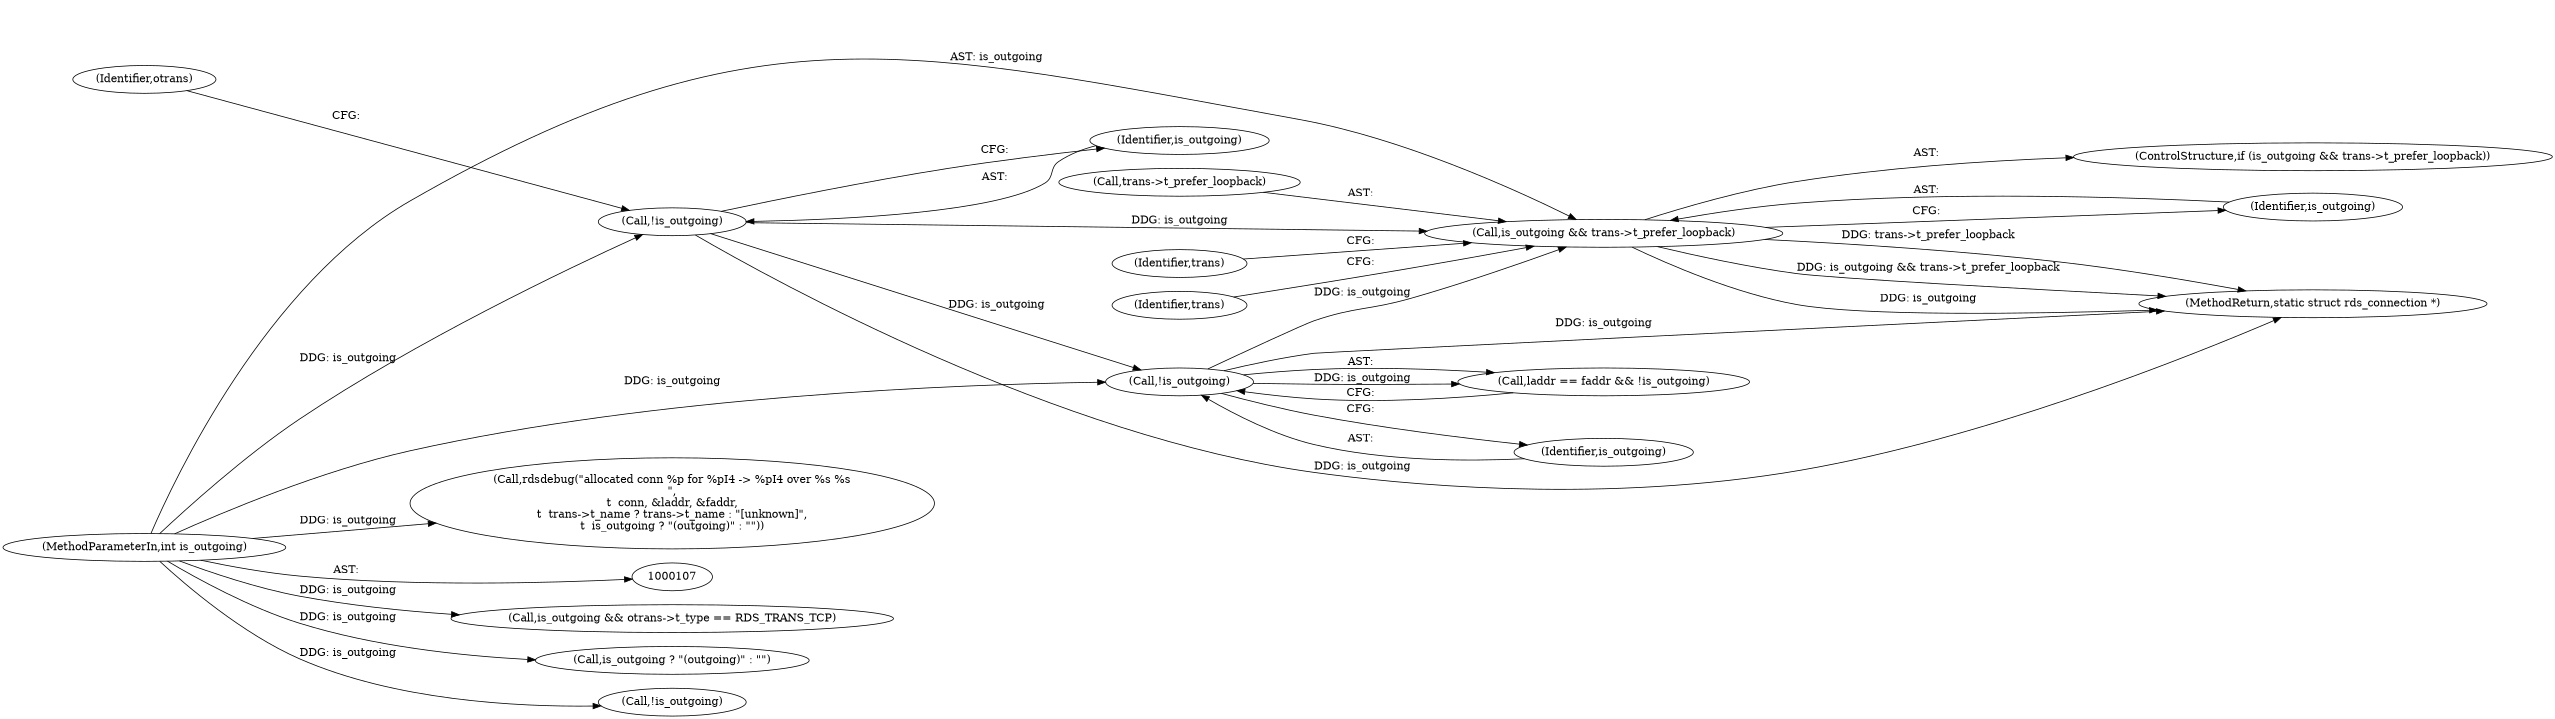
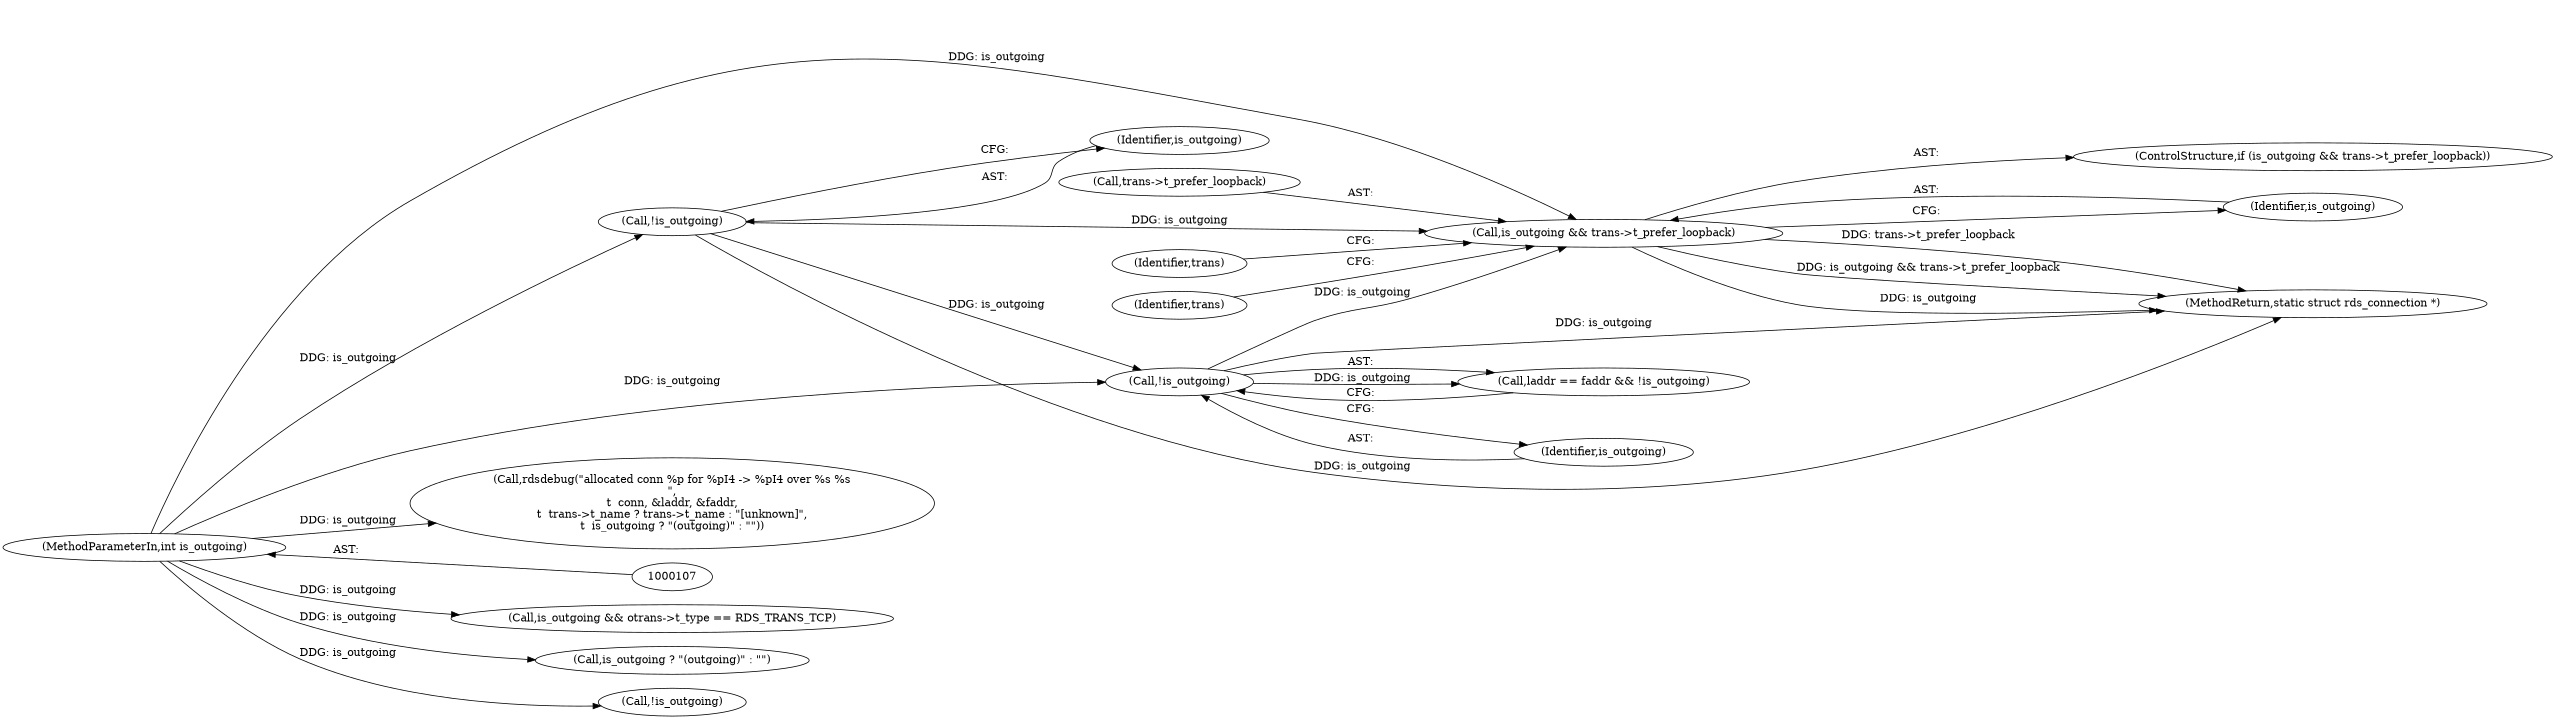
(997, 57) -> (997, 57)
(144, 79) -> none
(412, 582) -> (454, 565)
